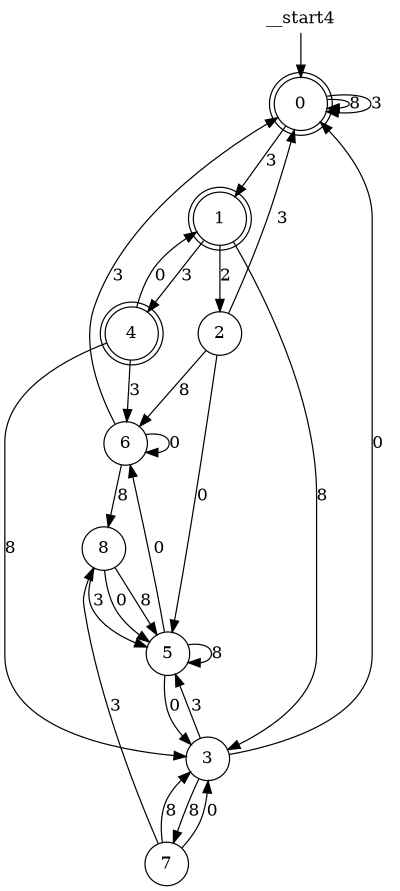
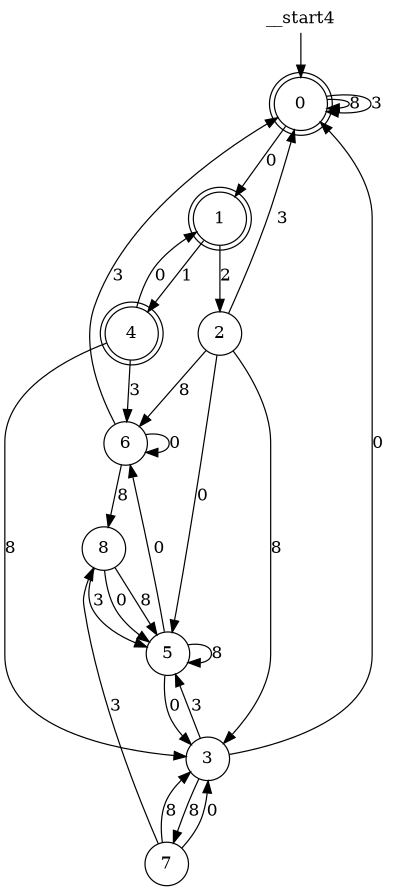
(272, 161) -> (272, 161)
(187, 276) -> (187, 276)
(317, 502) -> (271, 543)
